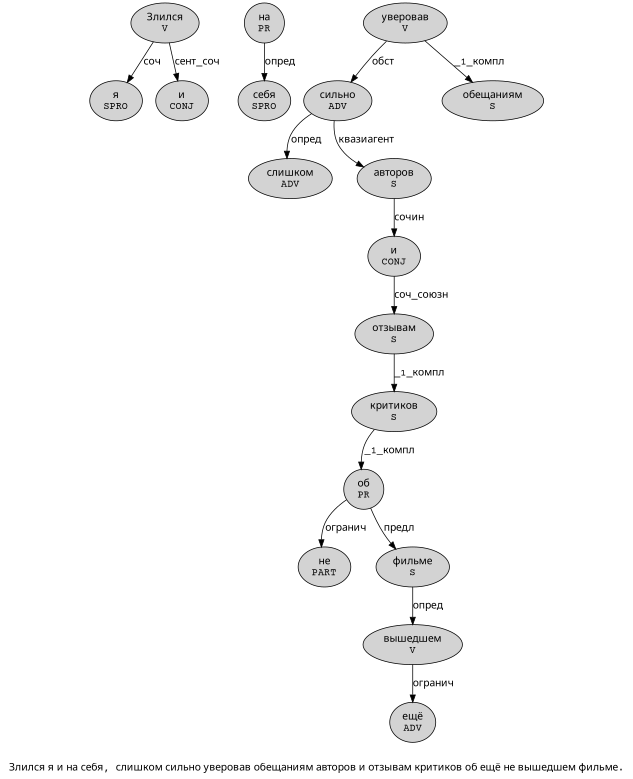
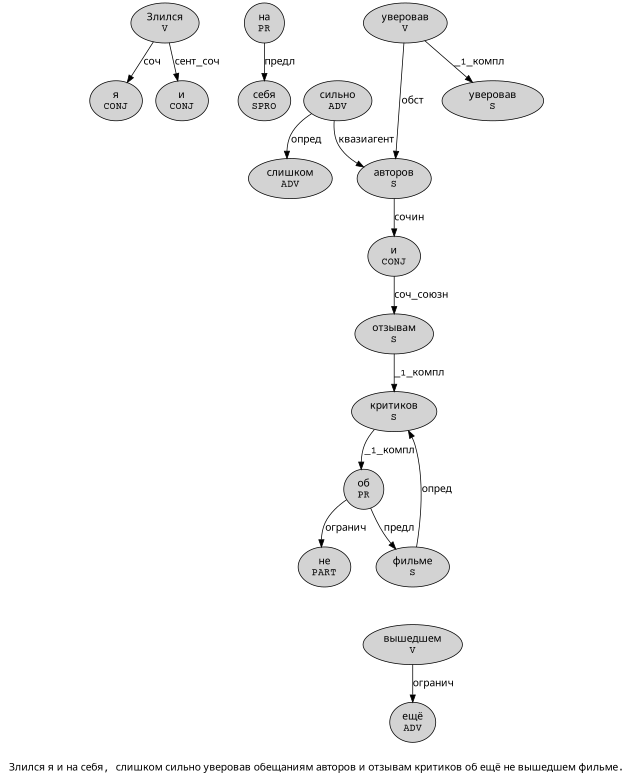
(370, 58) -> (400, 97)
(280, 62) -> (280, 62)
(116, 101) -> (116, 101)
(493, 101) -> (493, 101)
(413, 602) -> (421, 492)
